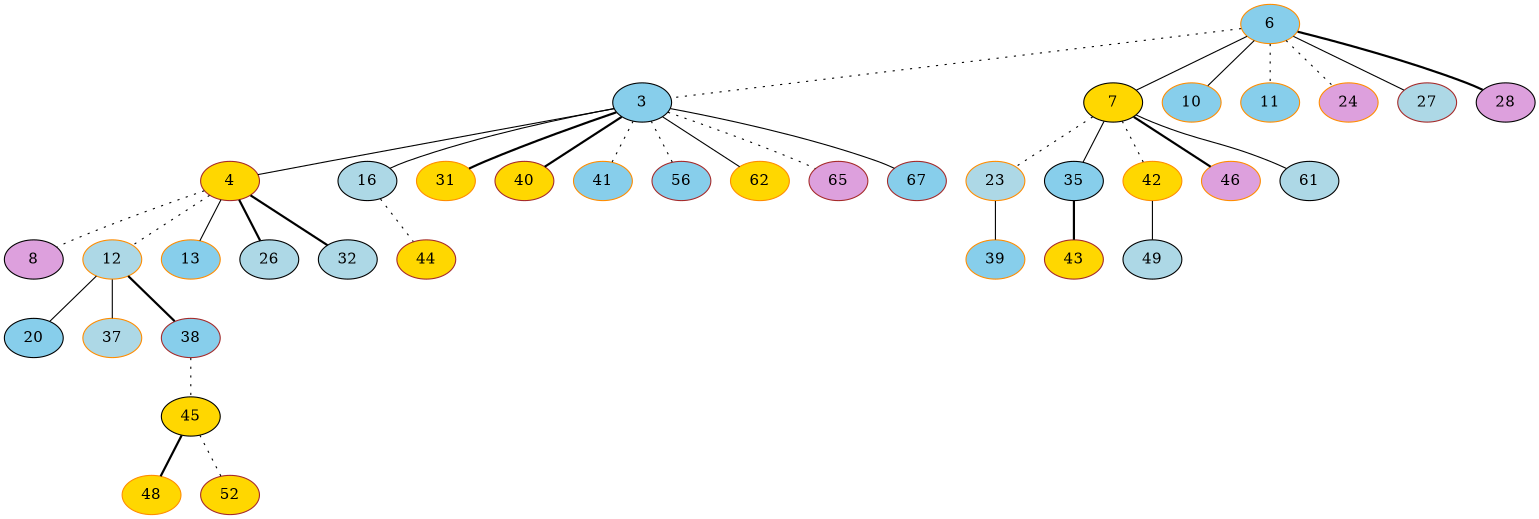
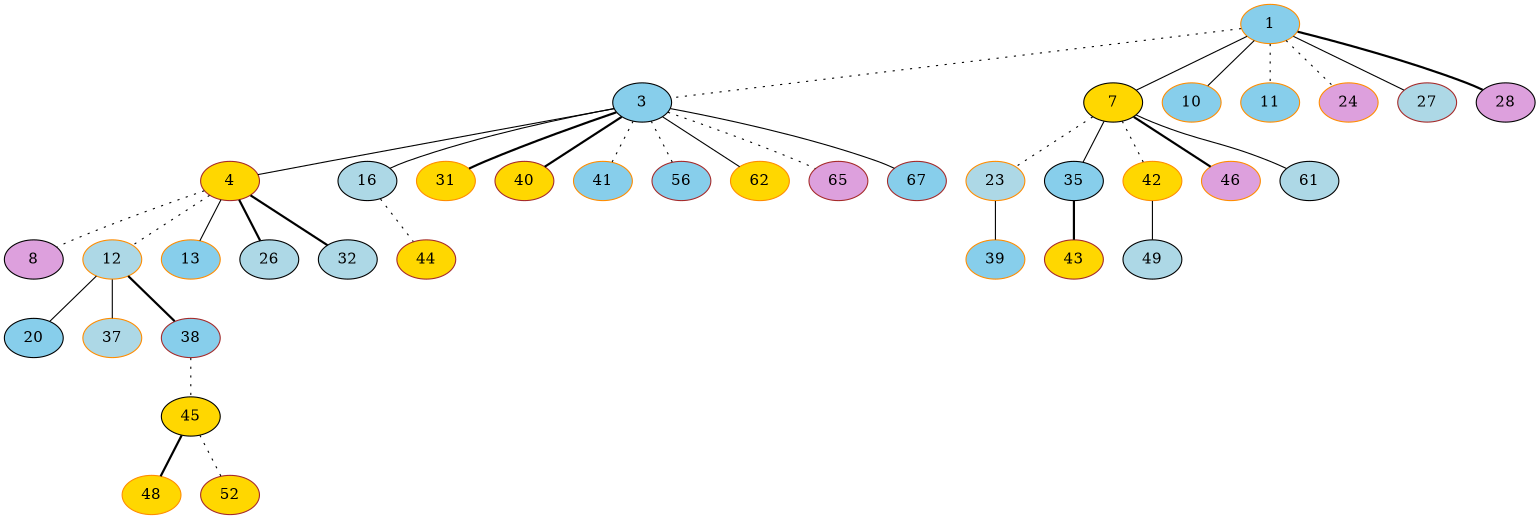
(1270, 24) -> (1270, 24)
